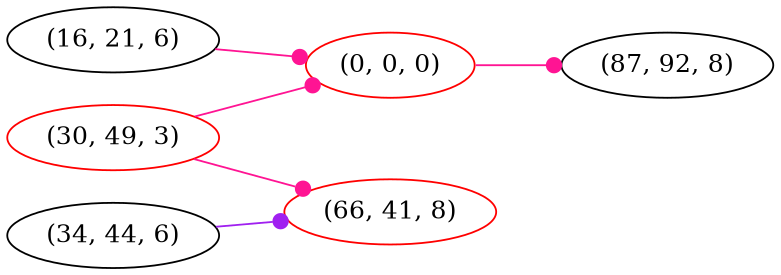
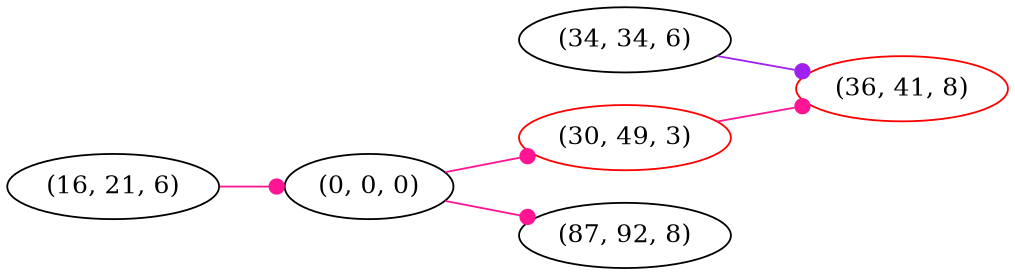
(390, 65) -> (369, 187)
(250, 102) -> (483, 165)
(390, 212) -> (902, 89)
(113, 235) -> (625, 40)
